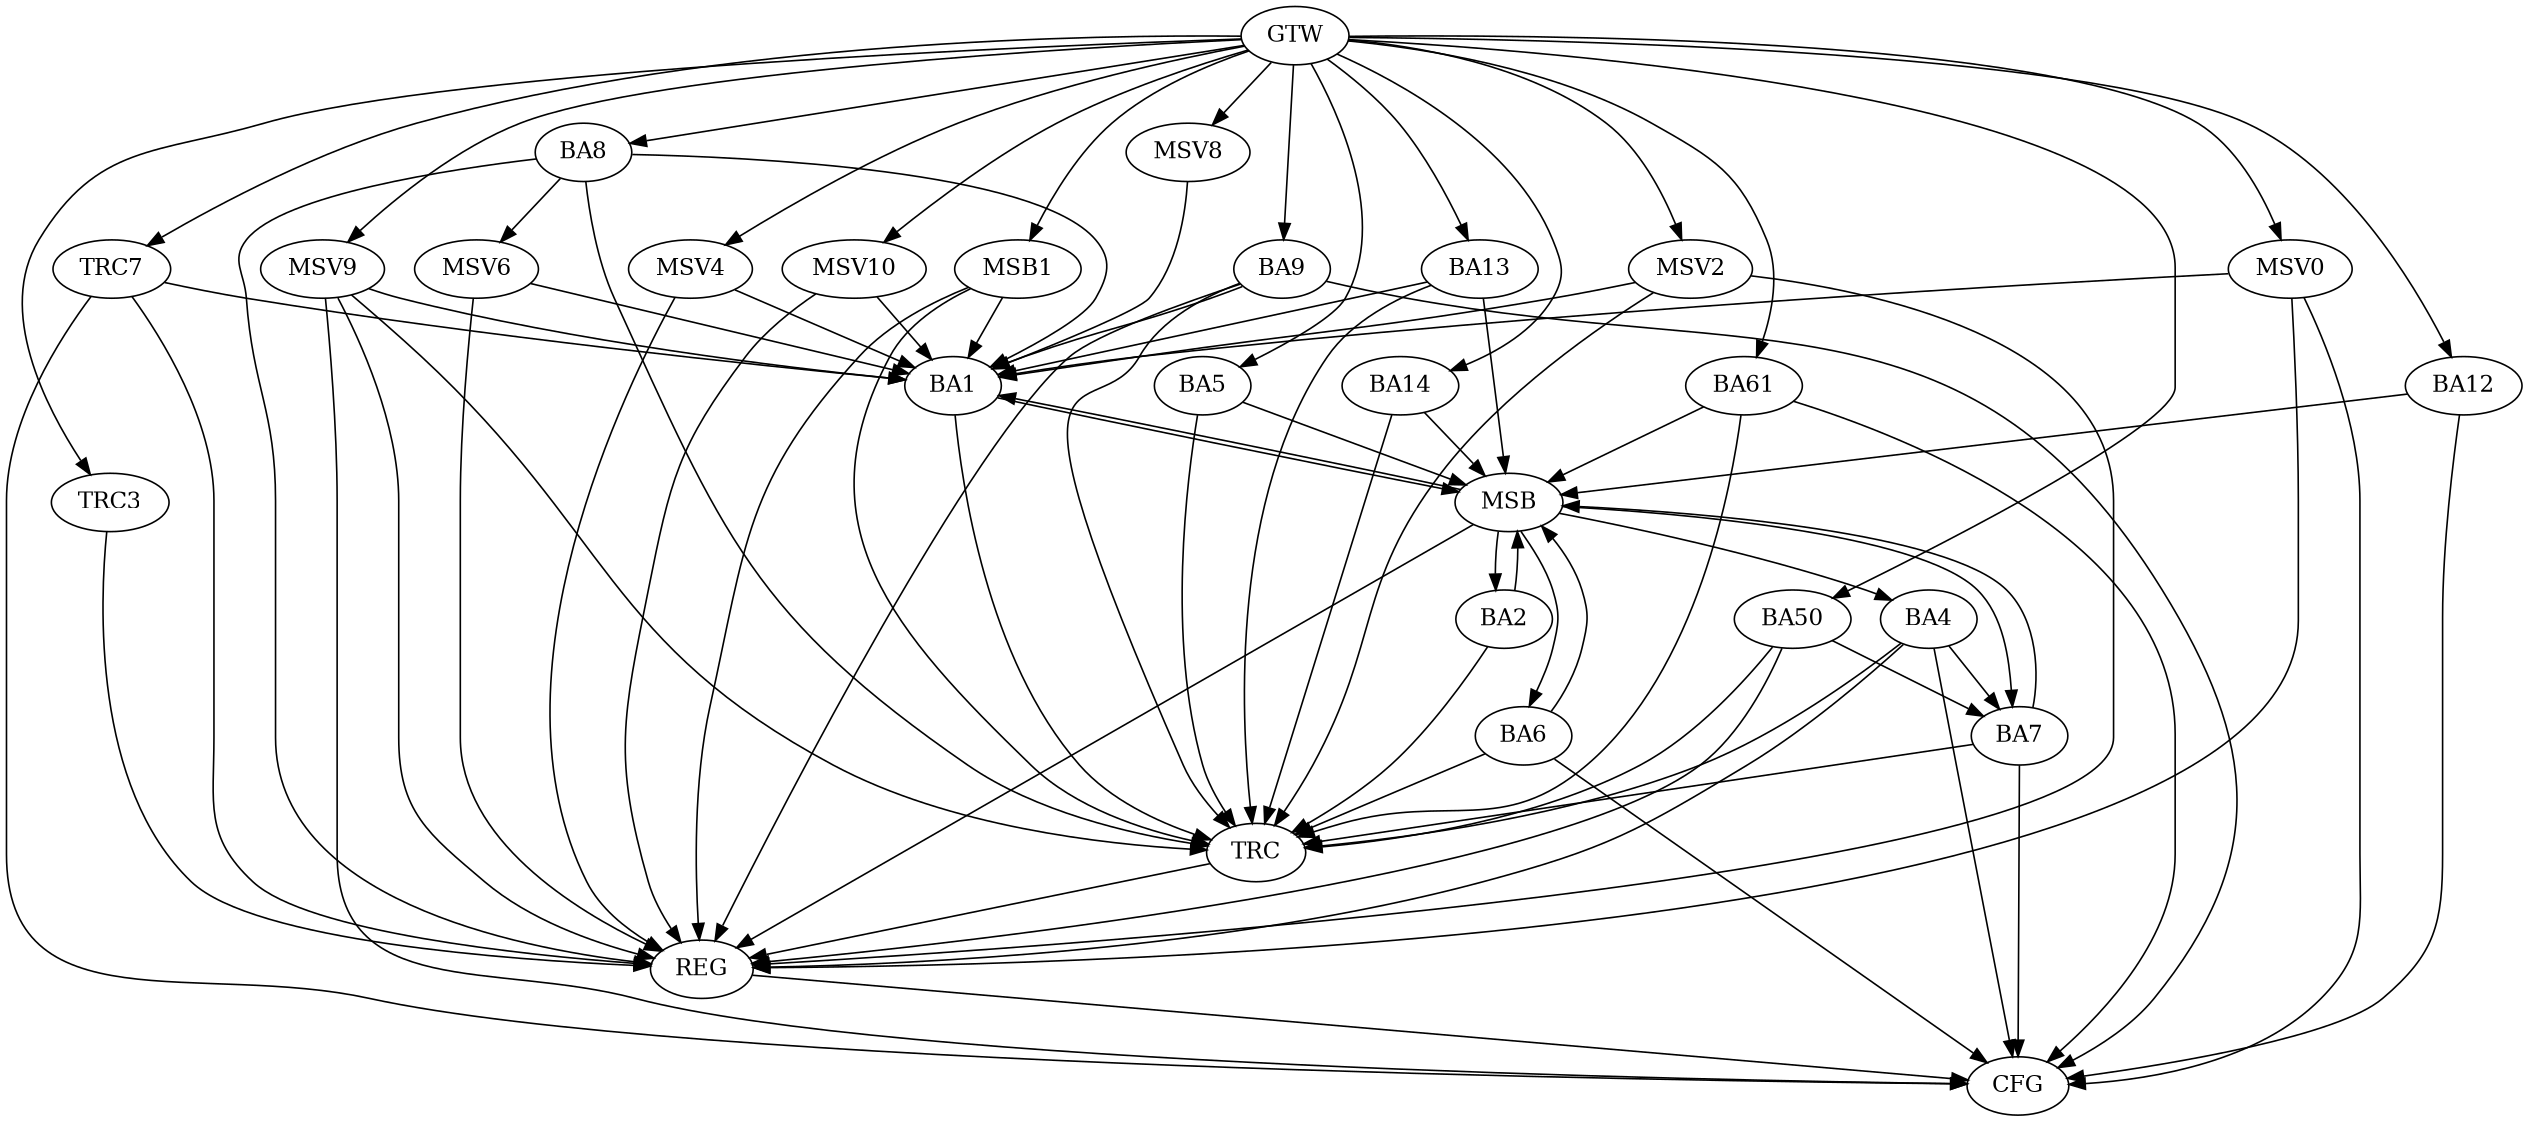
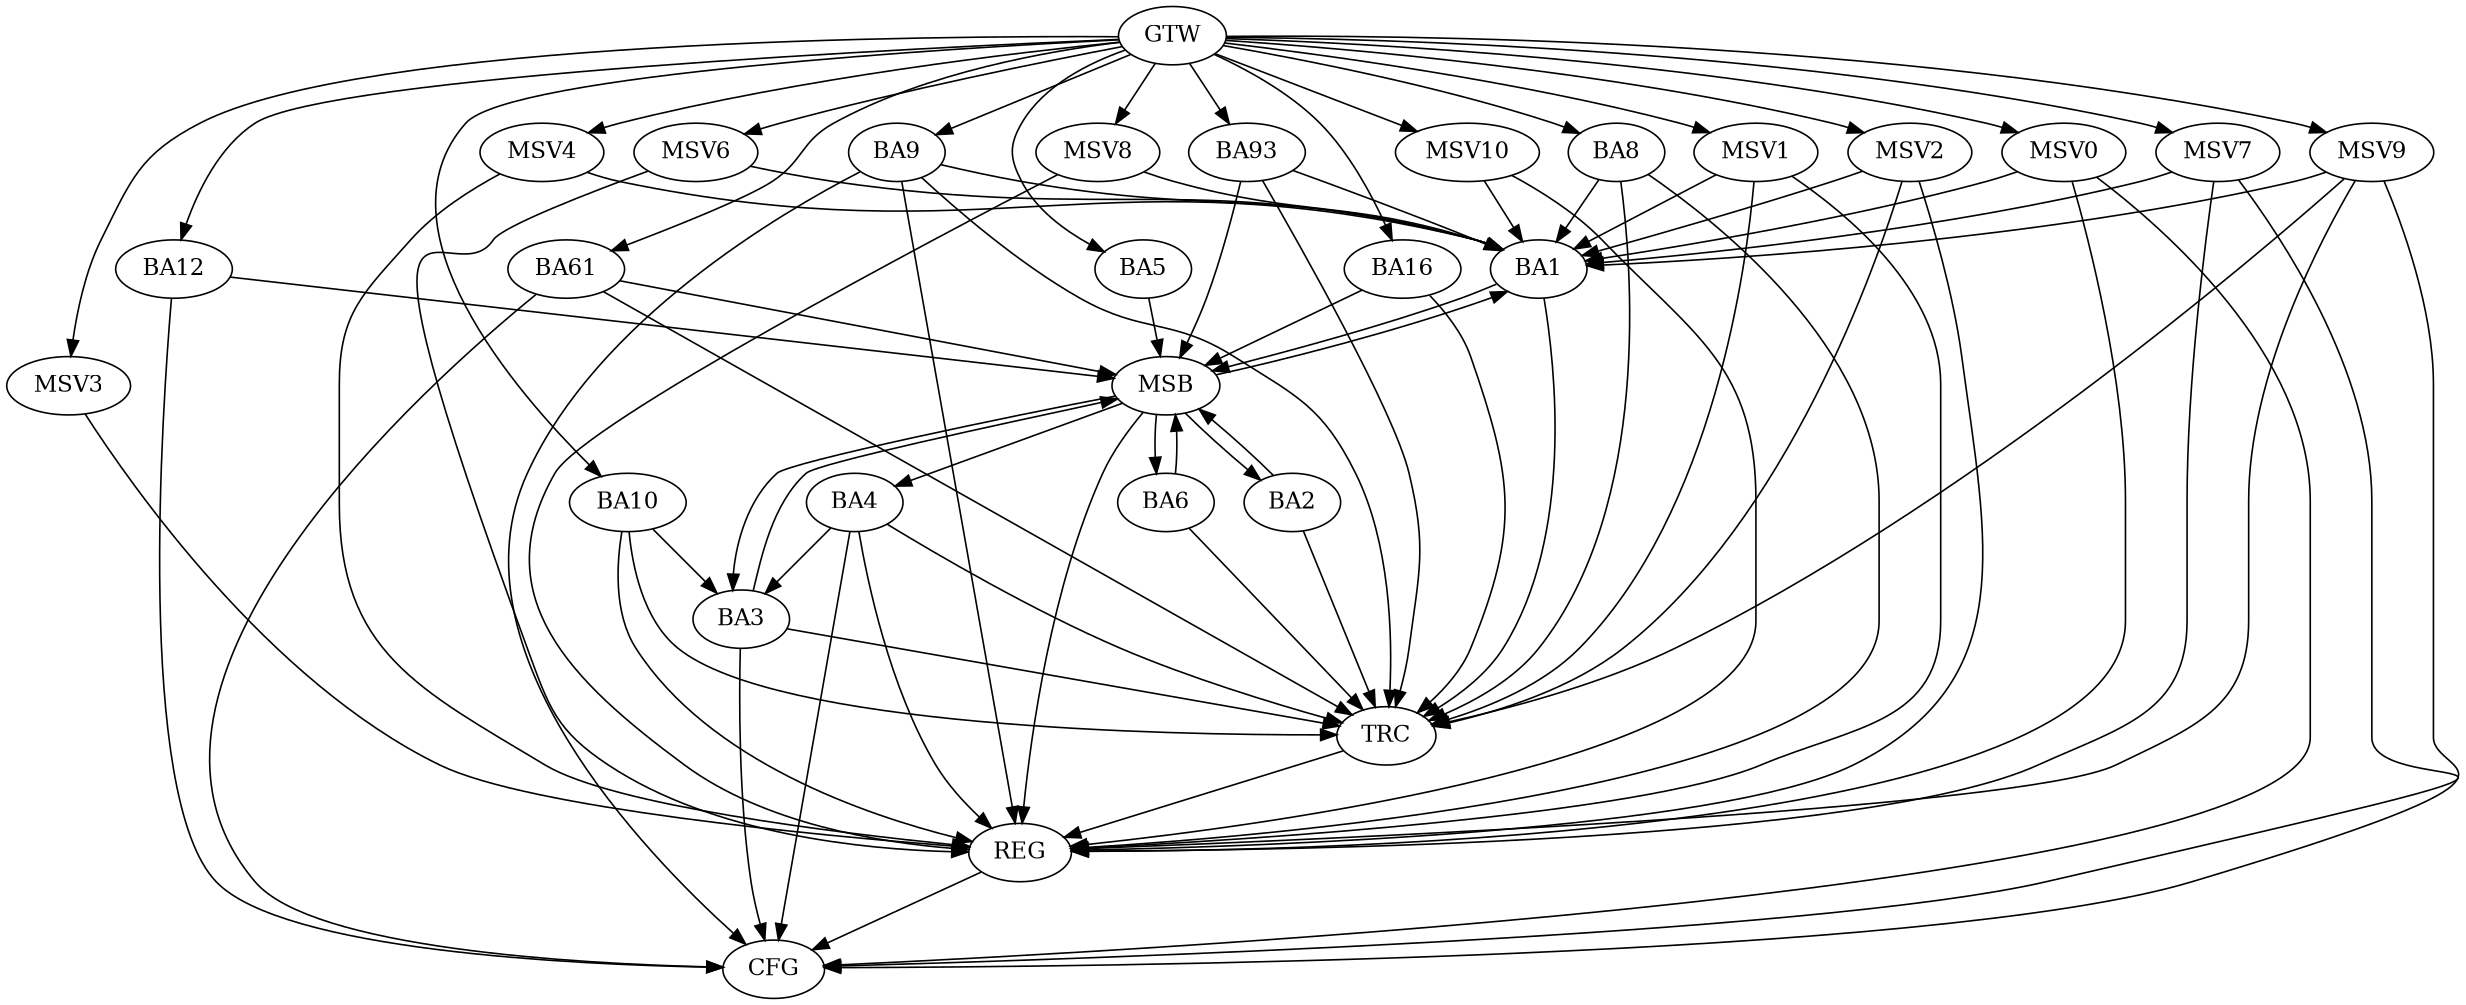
(536, 204) -> (940, 84)
(112, 269) -> (2218, 152)
(1018, 269) -> (1756, 152)
(1480, 269) -> (1247, 152)
(1400, 386) -> (1403, 269)
none -> (544, 498)
(110, 502) -> (69, 386)
(1182, 617) -> none
(1793, 619) -> (628, 502)
(2020, 736) -> (741, 619)
(1764, 906) -> none
